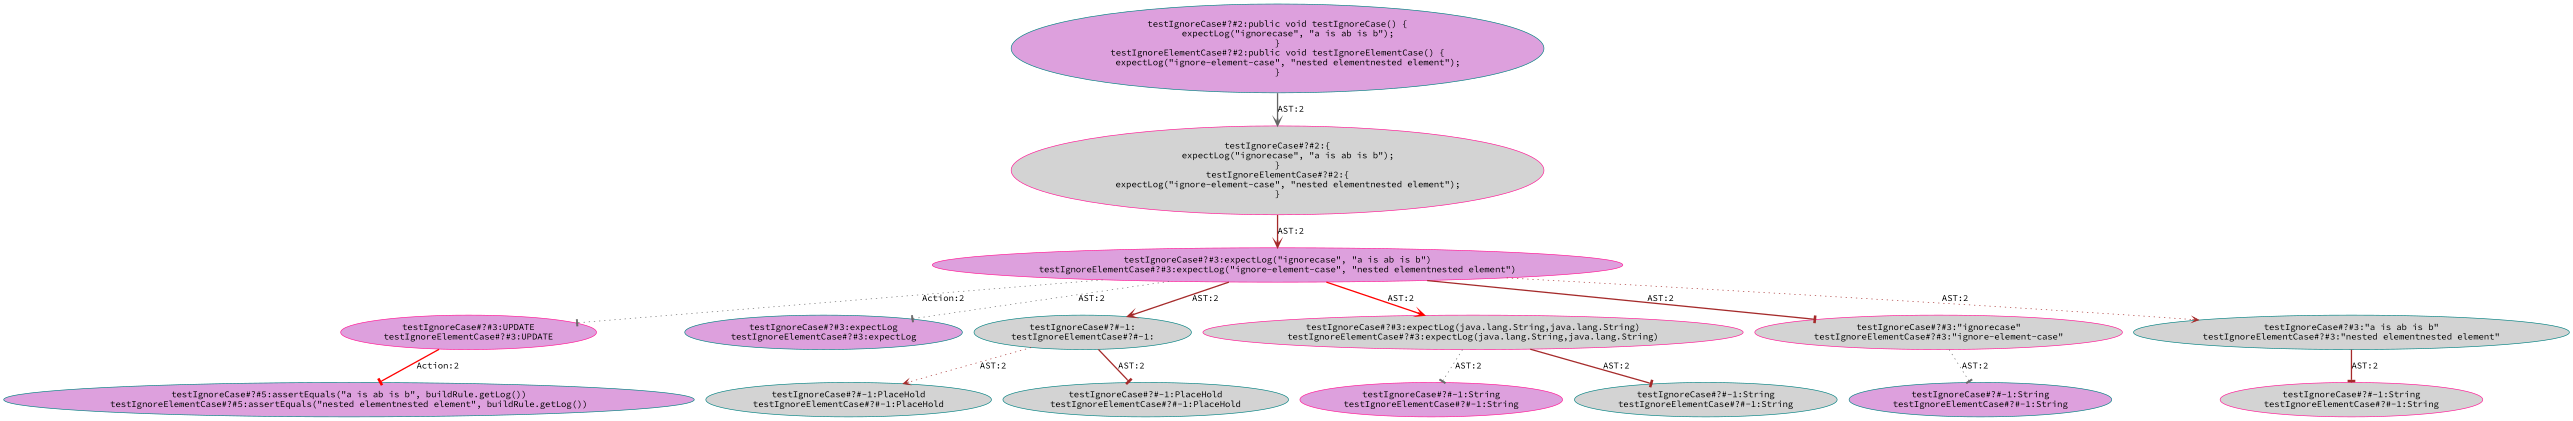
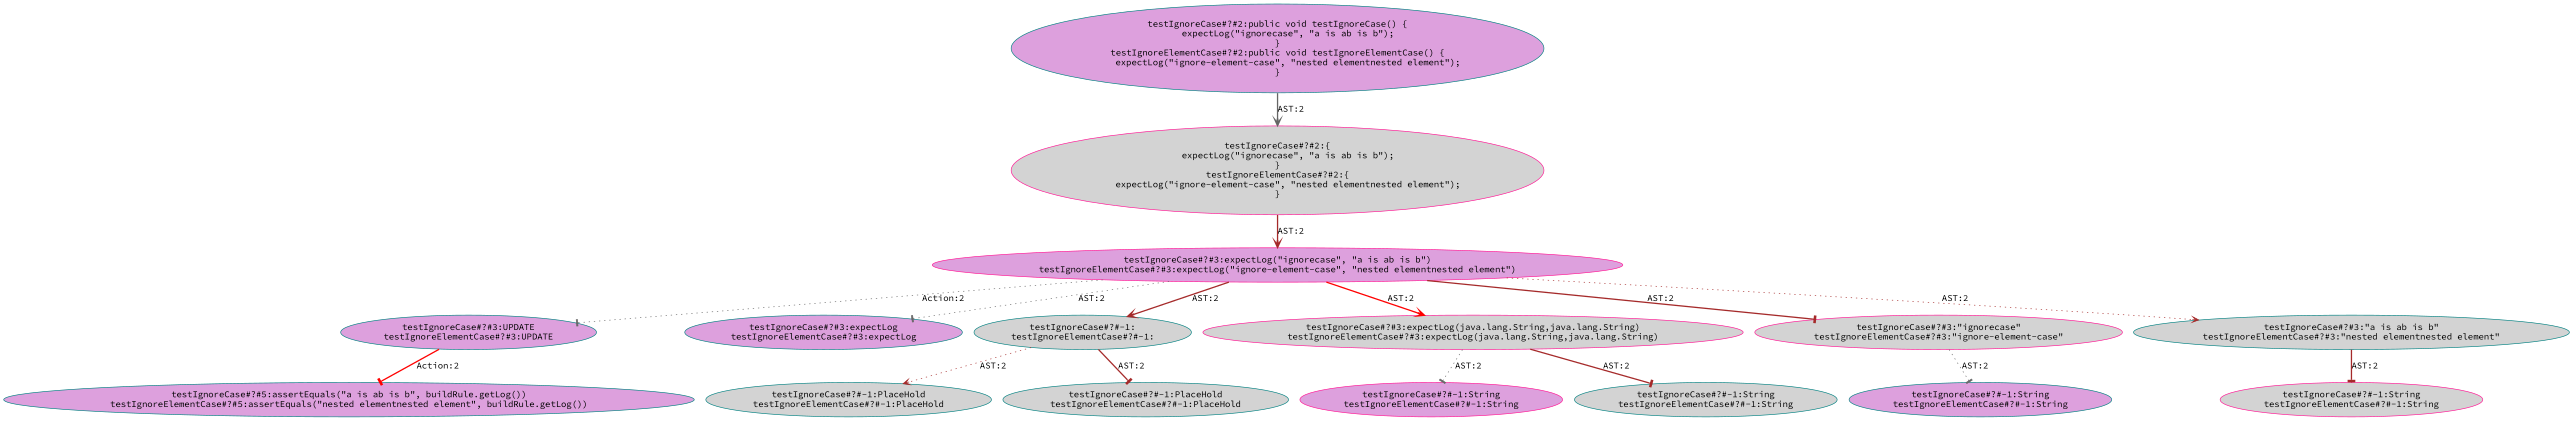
(469, 332) -> (469, 332)
